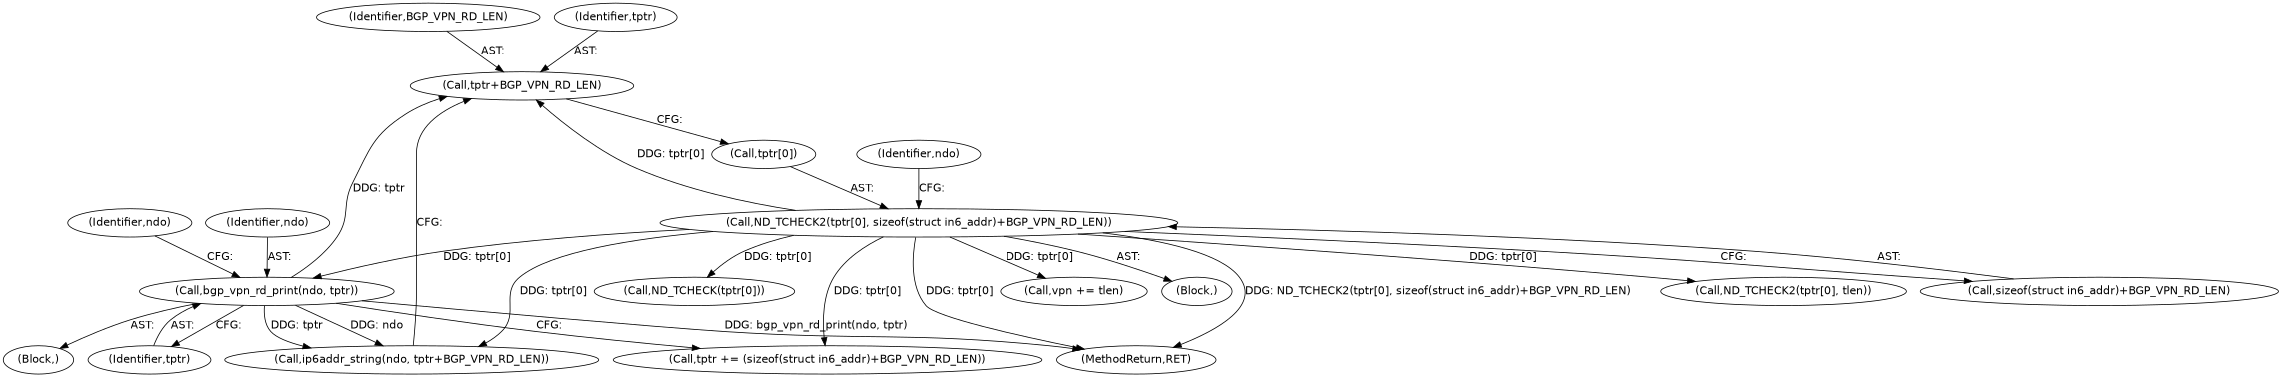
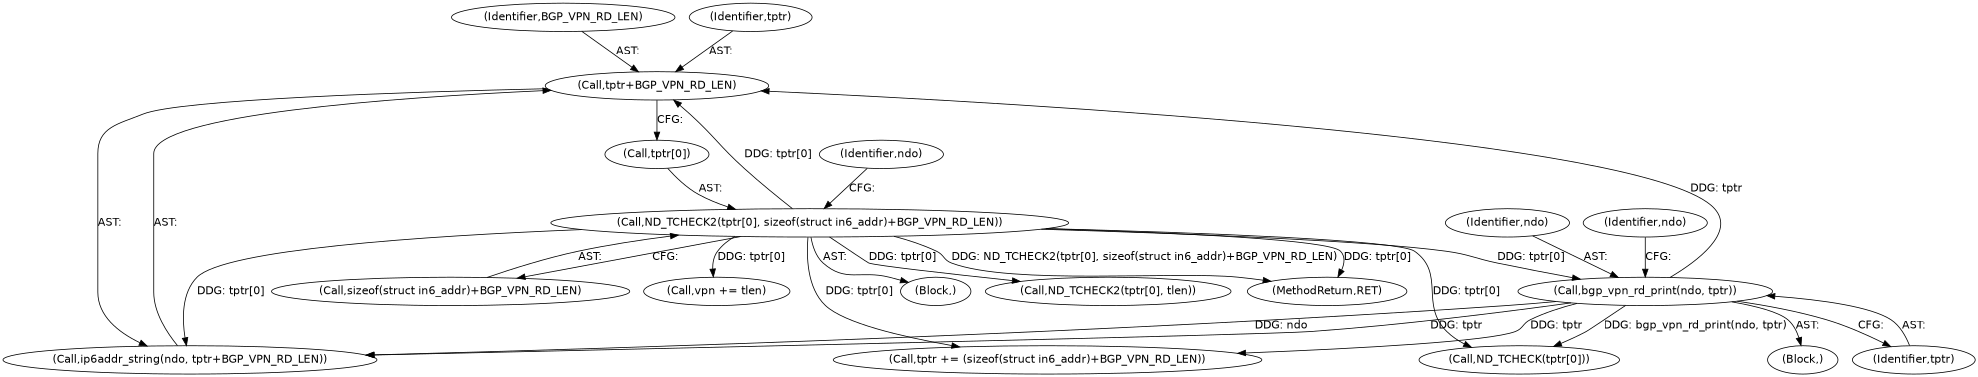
none -> (208, 104)
(431, 223) -> (168, 223)
(551, 326) -> (1557, 326)
(717, 331) -> (1594, 326)
